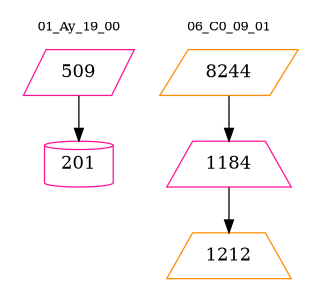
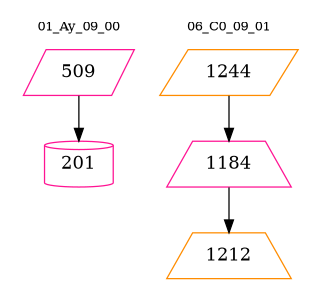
(79, 27) -> (79, 27)
(229, 73) -> (229, 73)
